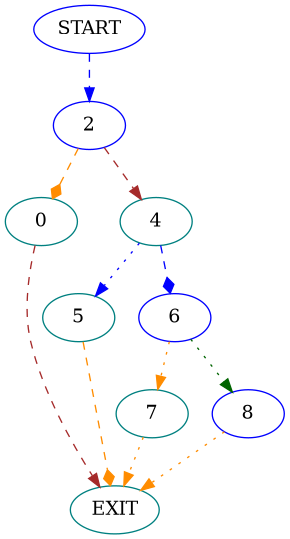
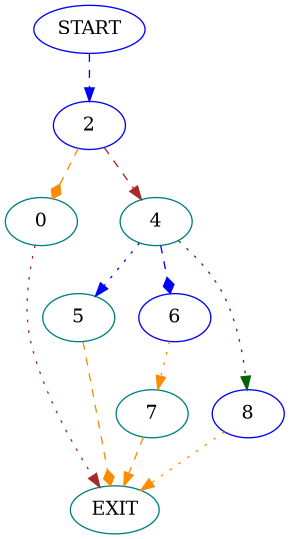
(207, 360) -> (227, 301)
(38, 366) -> (38, 366)
(136, 455) -> (136, 455)
